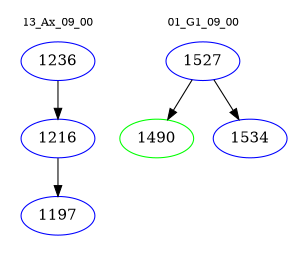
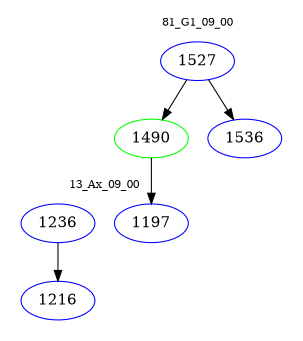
(203, 23) -> (198, 23)
(250, 138) -> (245, 138)
(58, 172) -> (151, 182)
